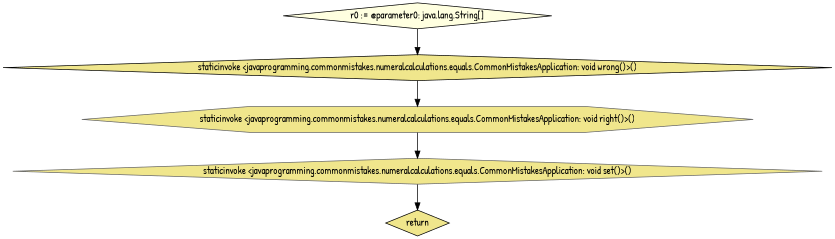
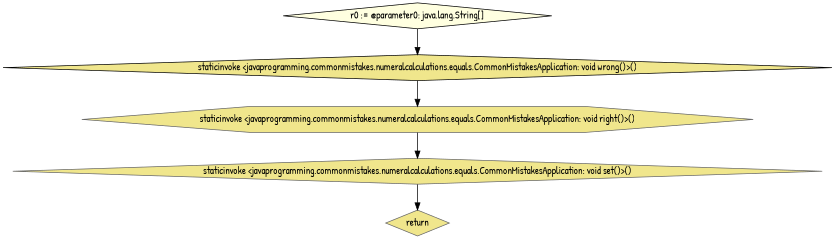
(418, 223) -> (418, 223)
